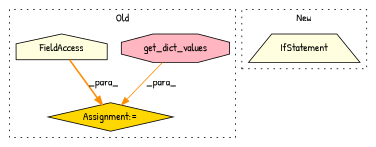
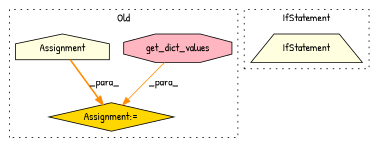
(304, 19) -> (307, 19)
(62, 48) -> (62, 48)
